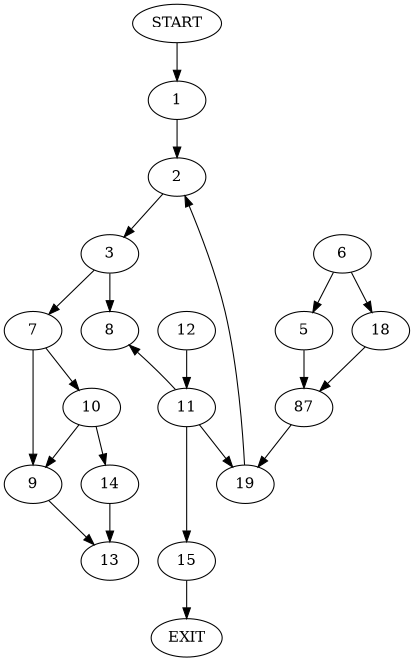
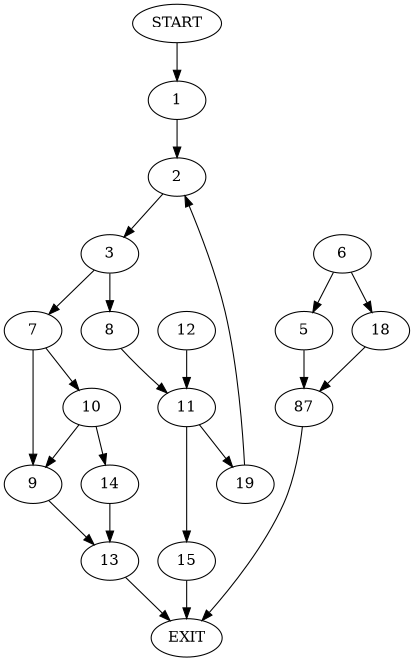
(157, 370) -> (140, 368)
(278, 442) -> (272, 527)
none -> (144, 595)
